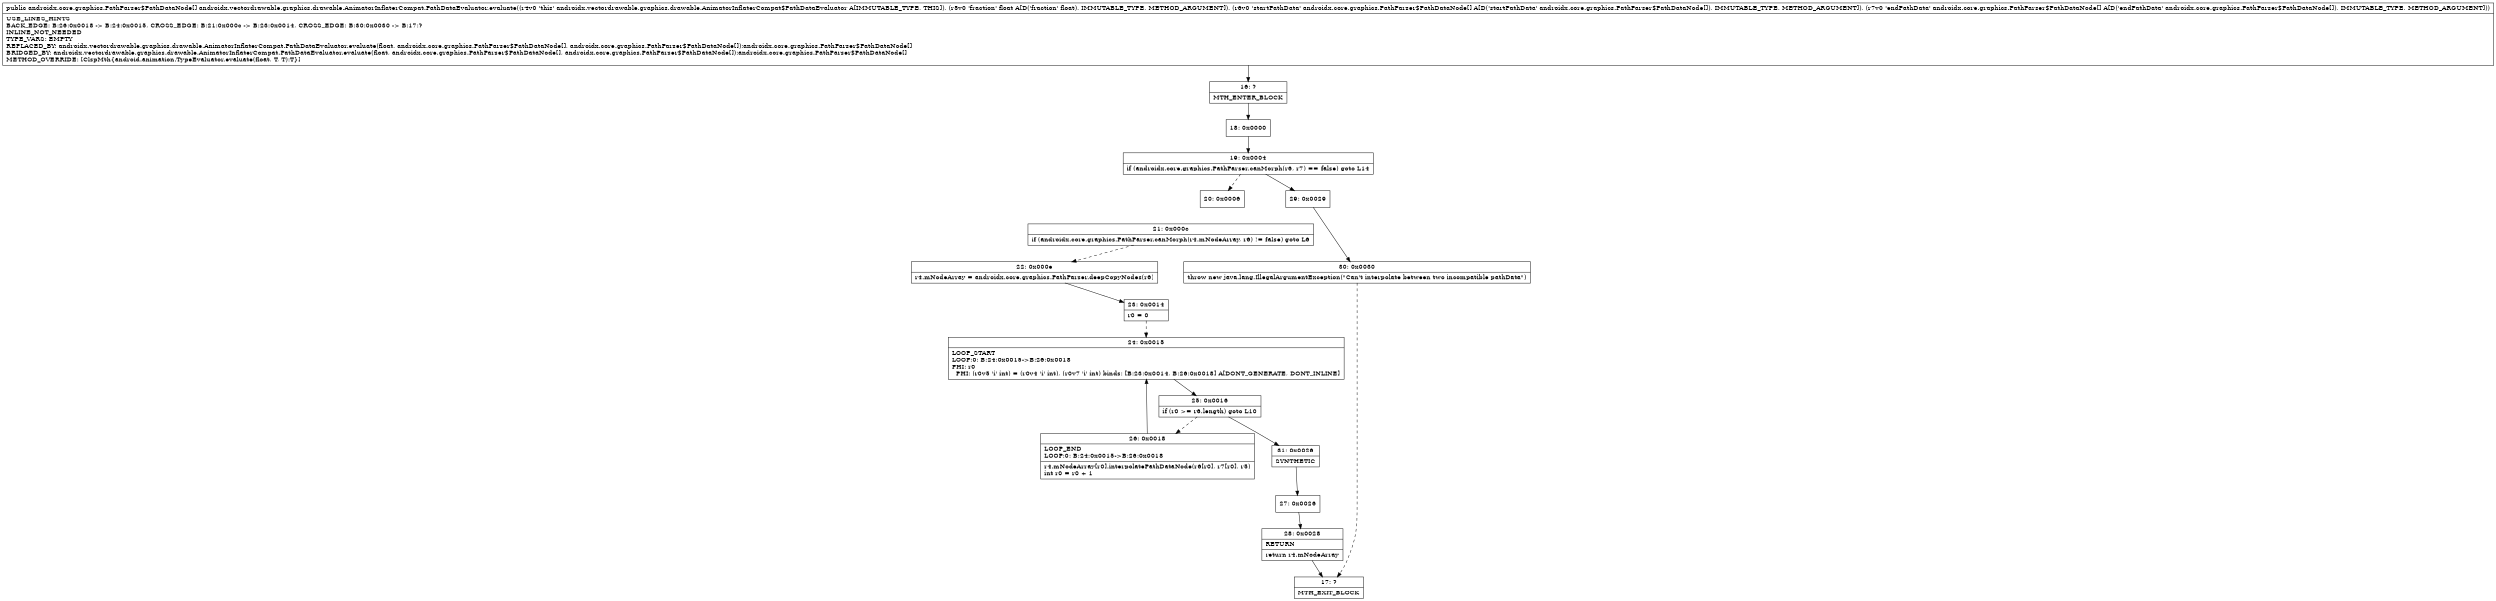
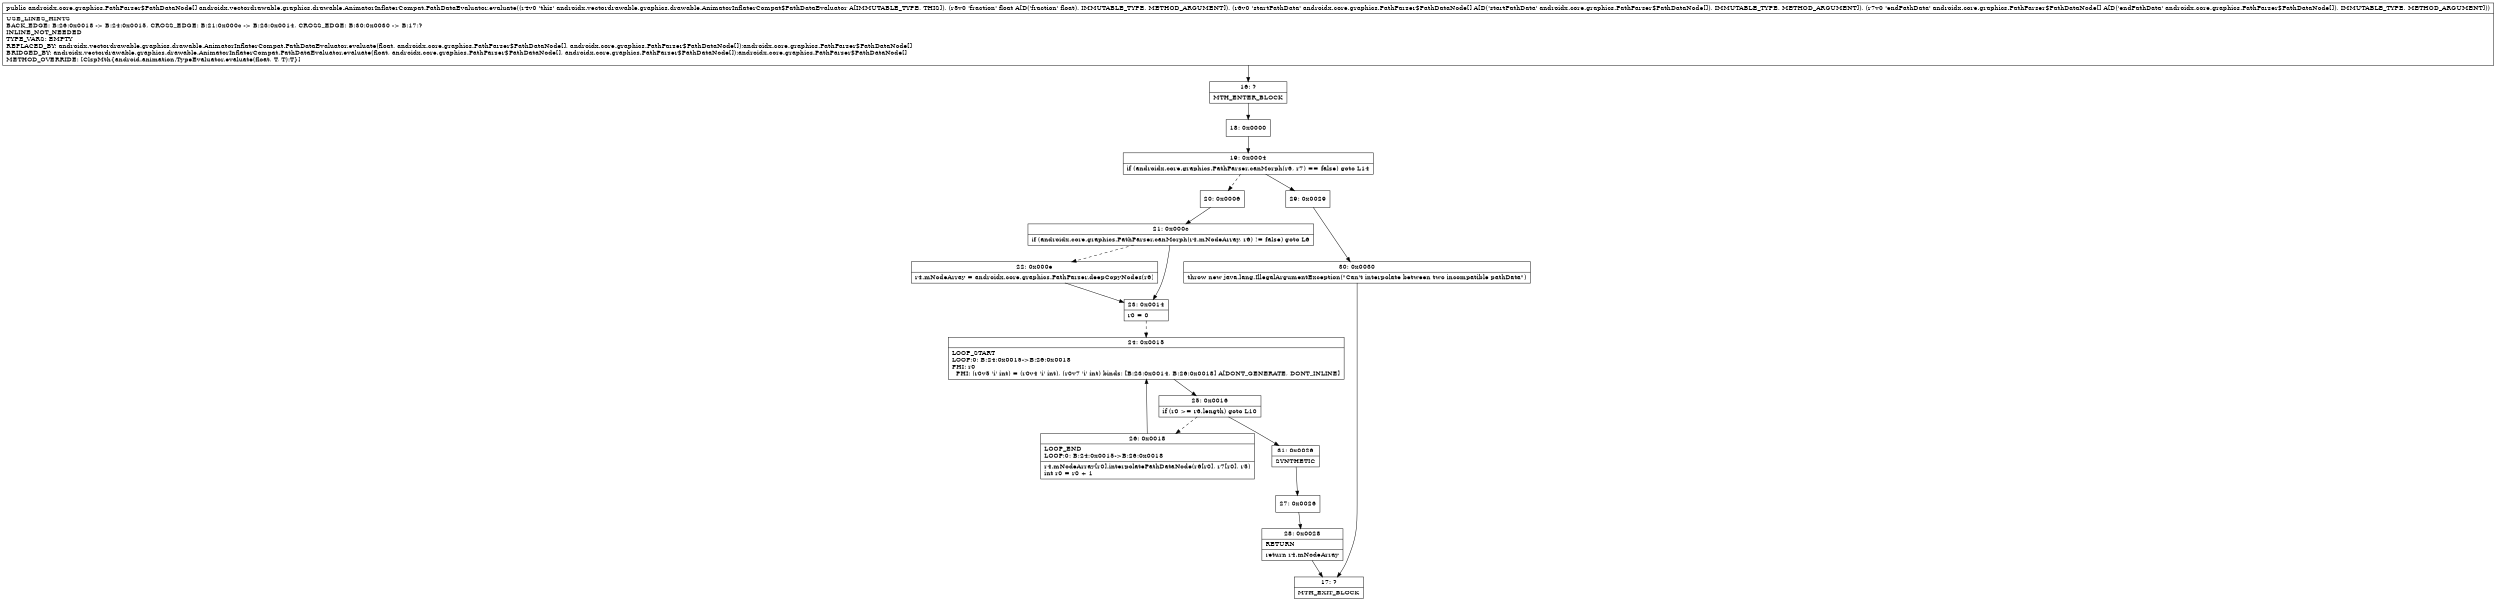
none -> (1200, 214)
none -> (1165, 271)
(1357, 430) -> (1357, 430)
